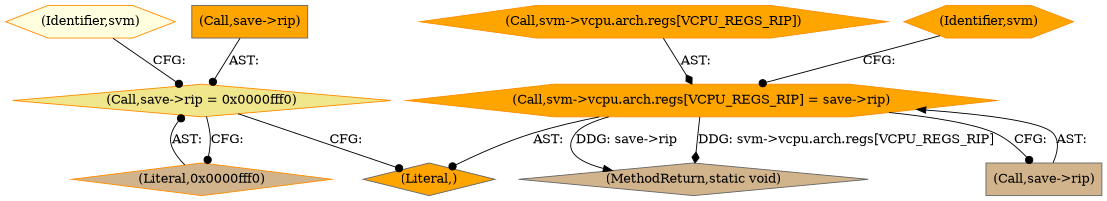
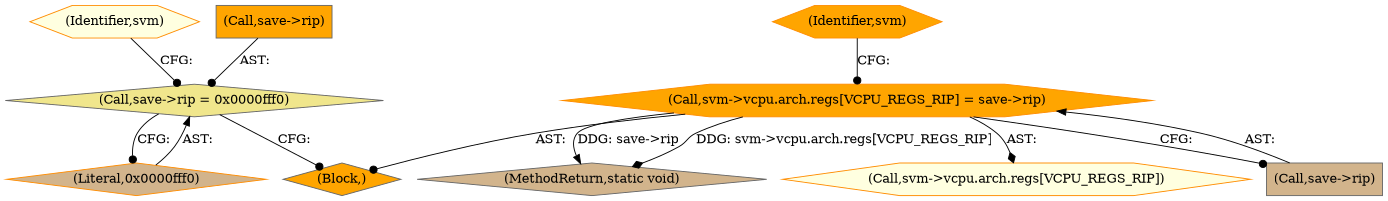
(654, 22) -> (1017, 179)
(675, 56) -> (994, 131)
(202, 101) -> (194, 101)
(171, 144) -> (174, 147)
(429, 179) -> (342, 179)
